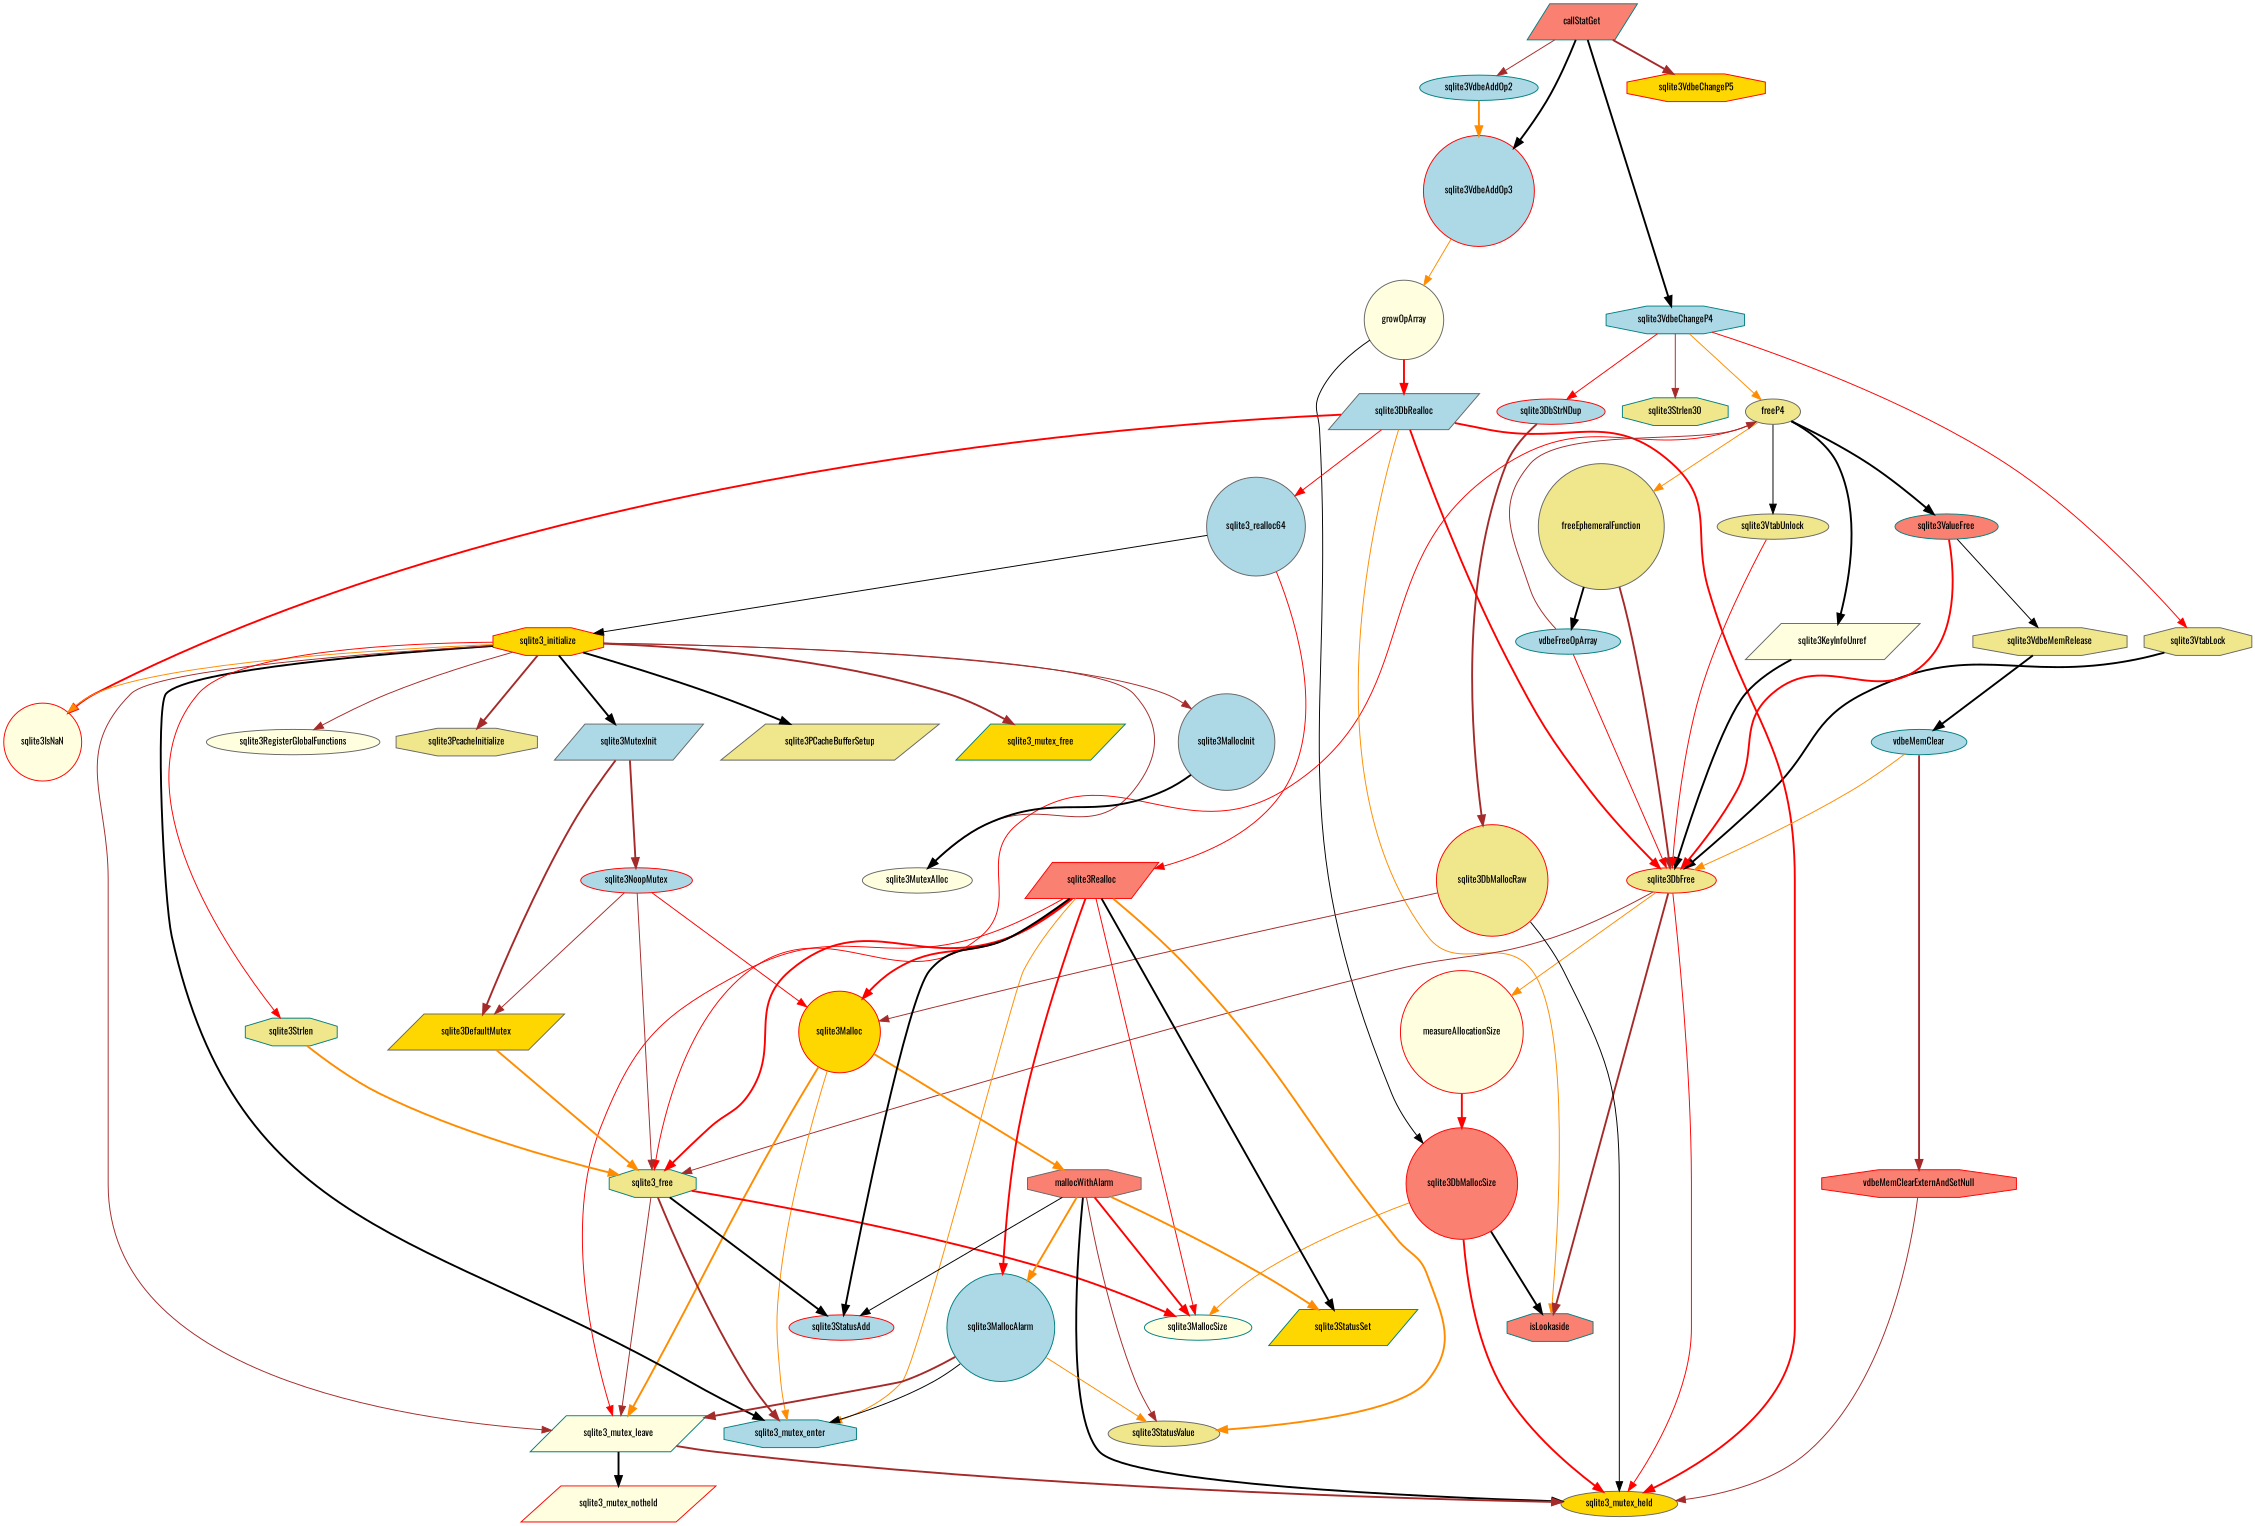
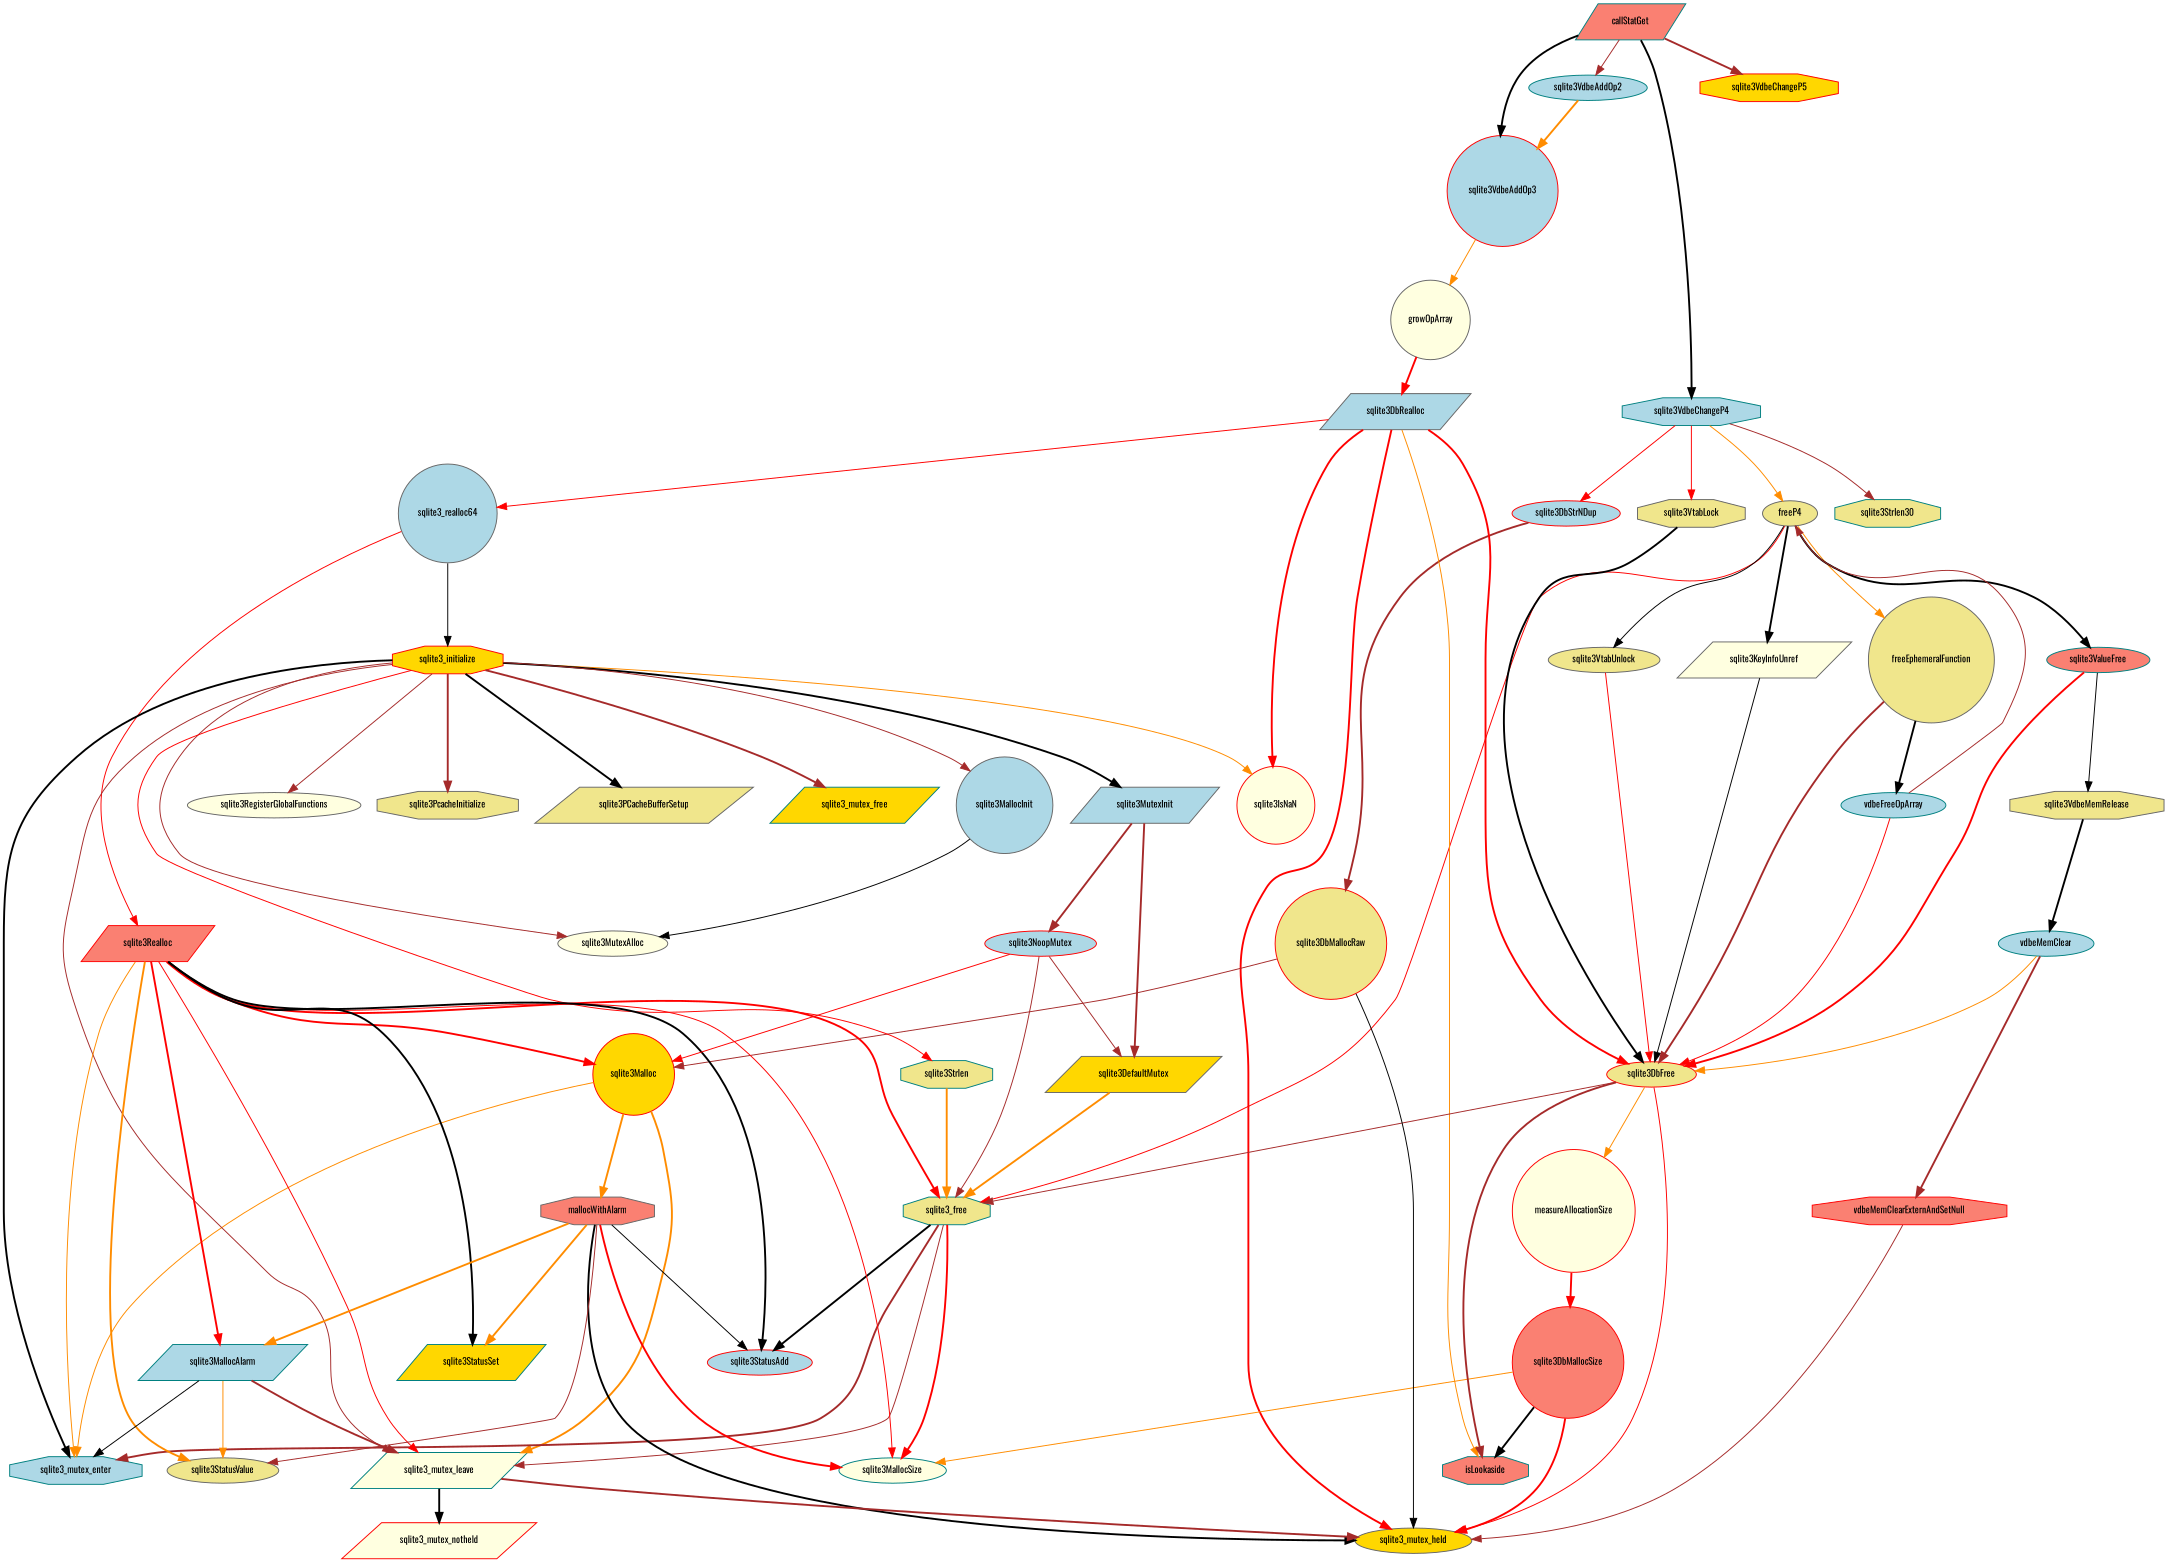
(1320, 735) -> none
(1717, 747) -> (1709, 865)
(1066, 807) -> (824, 901)
(1001, 1328) -> (223, 1362)
